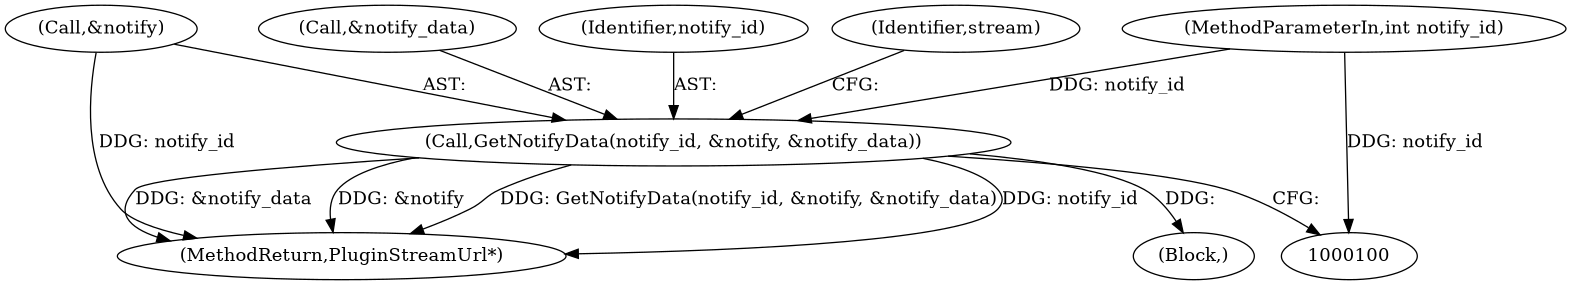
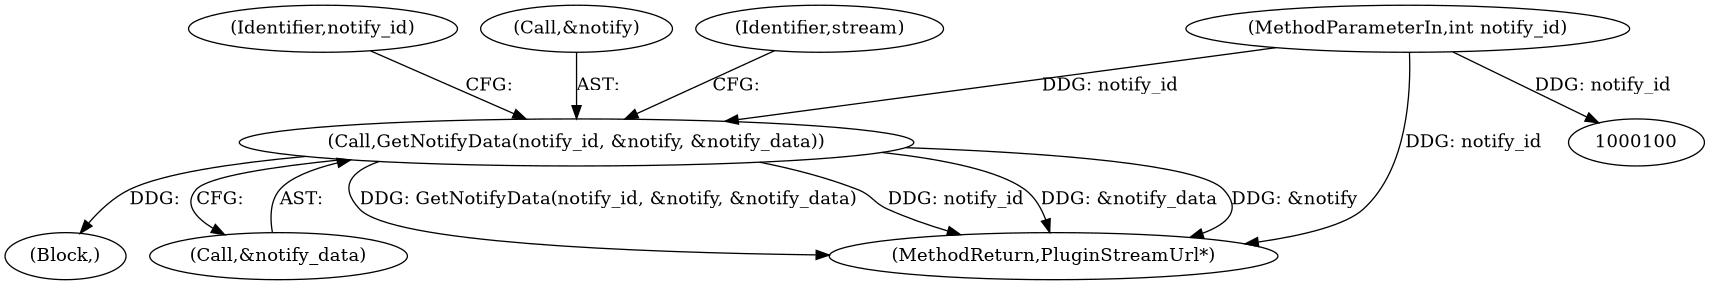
(698, 86) -> (492, 86)
(98, 168) -> (1381, 187)
(1133, 173) -> (244, 173)
